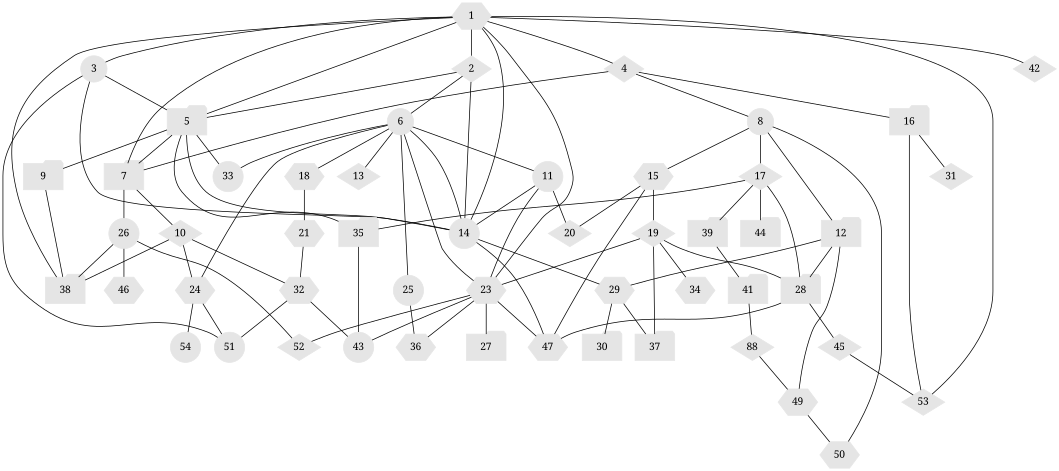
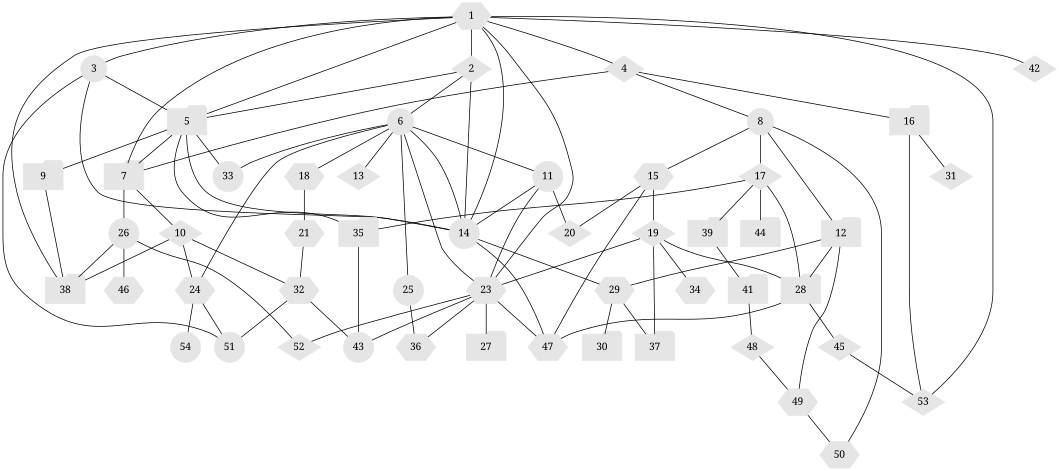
(752, 347) -> (752, 347)
